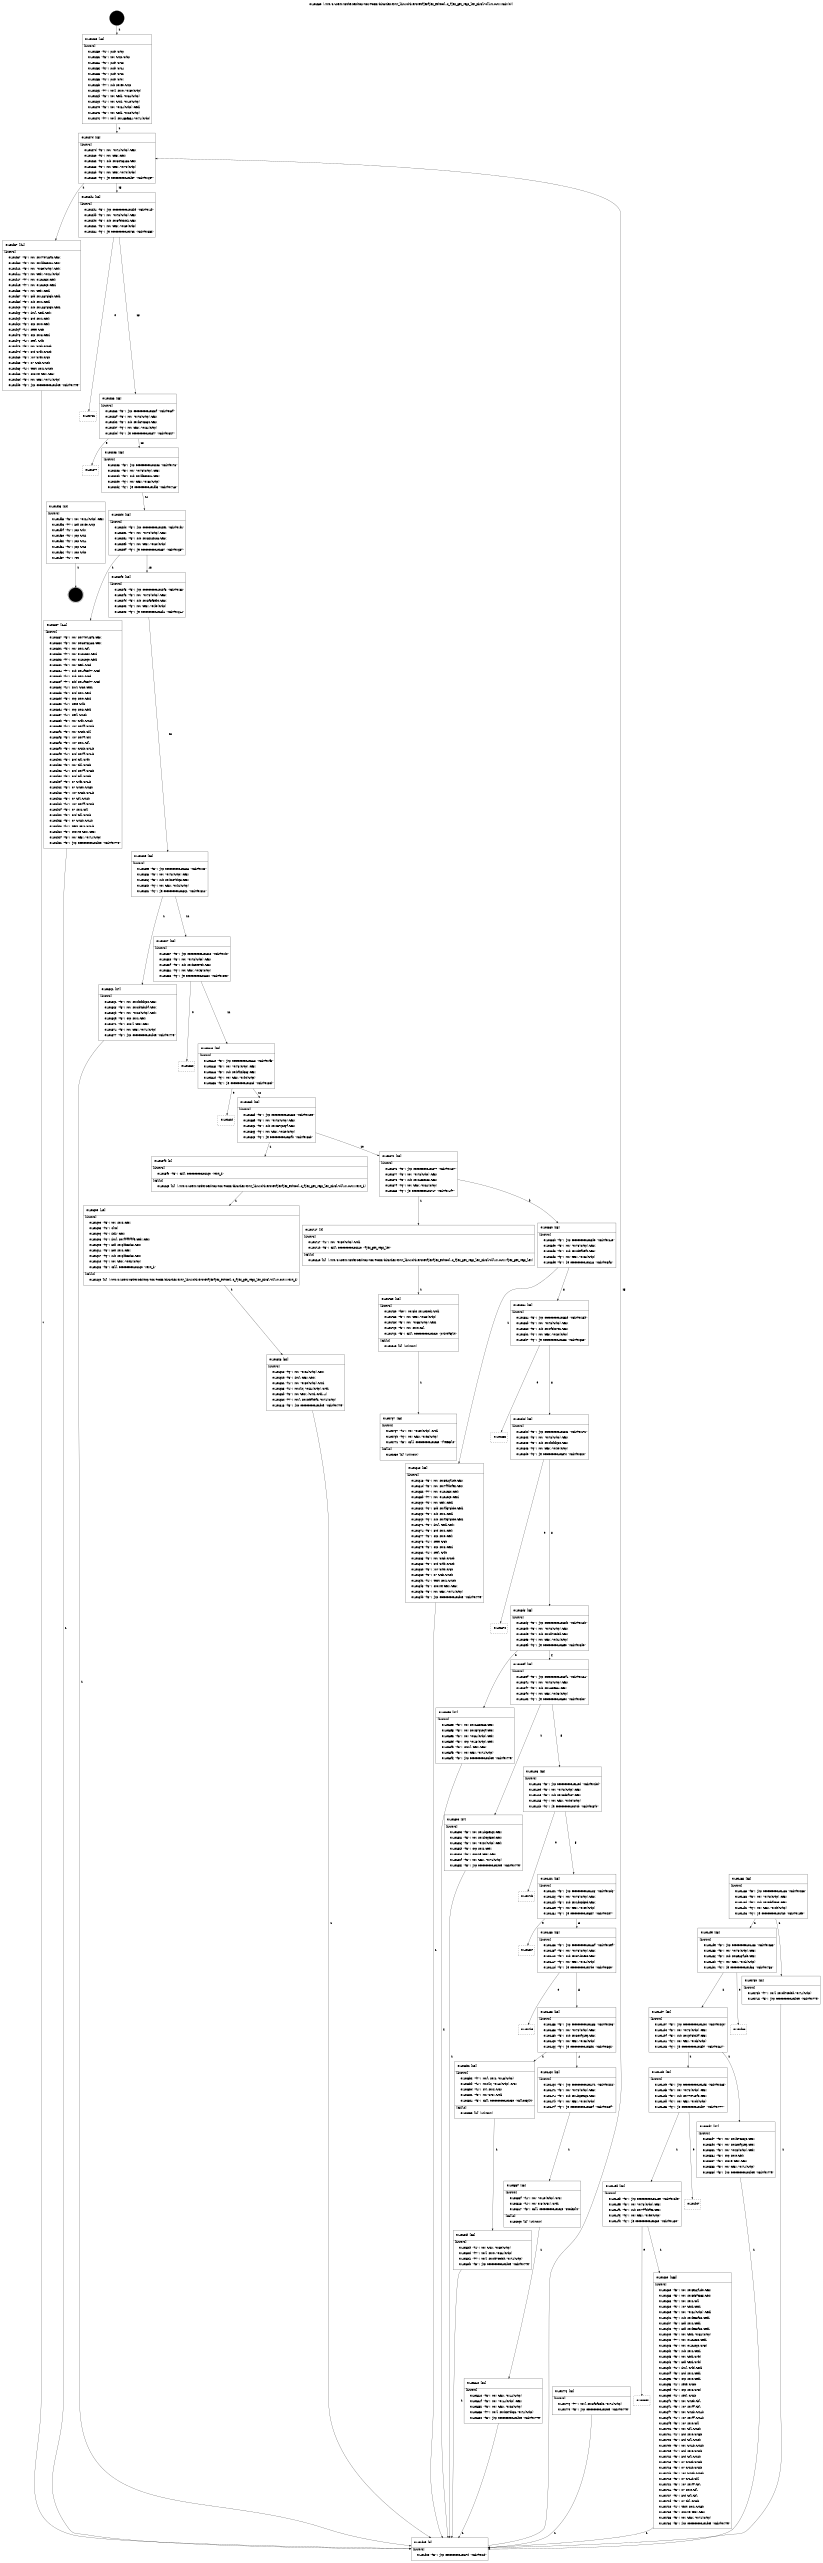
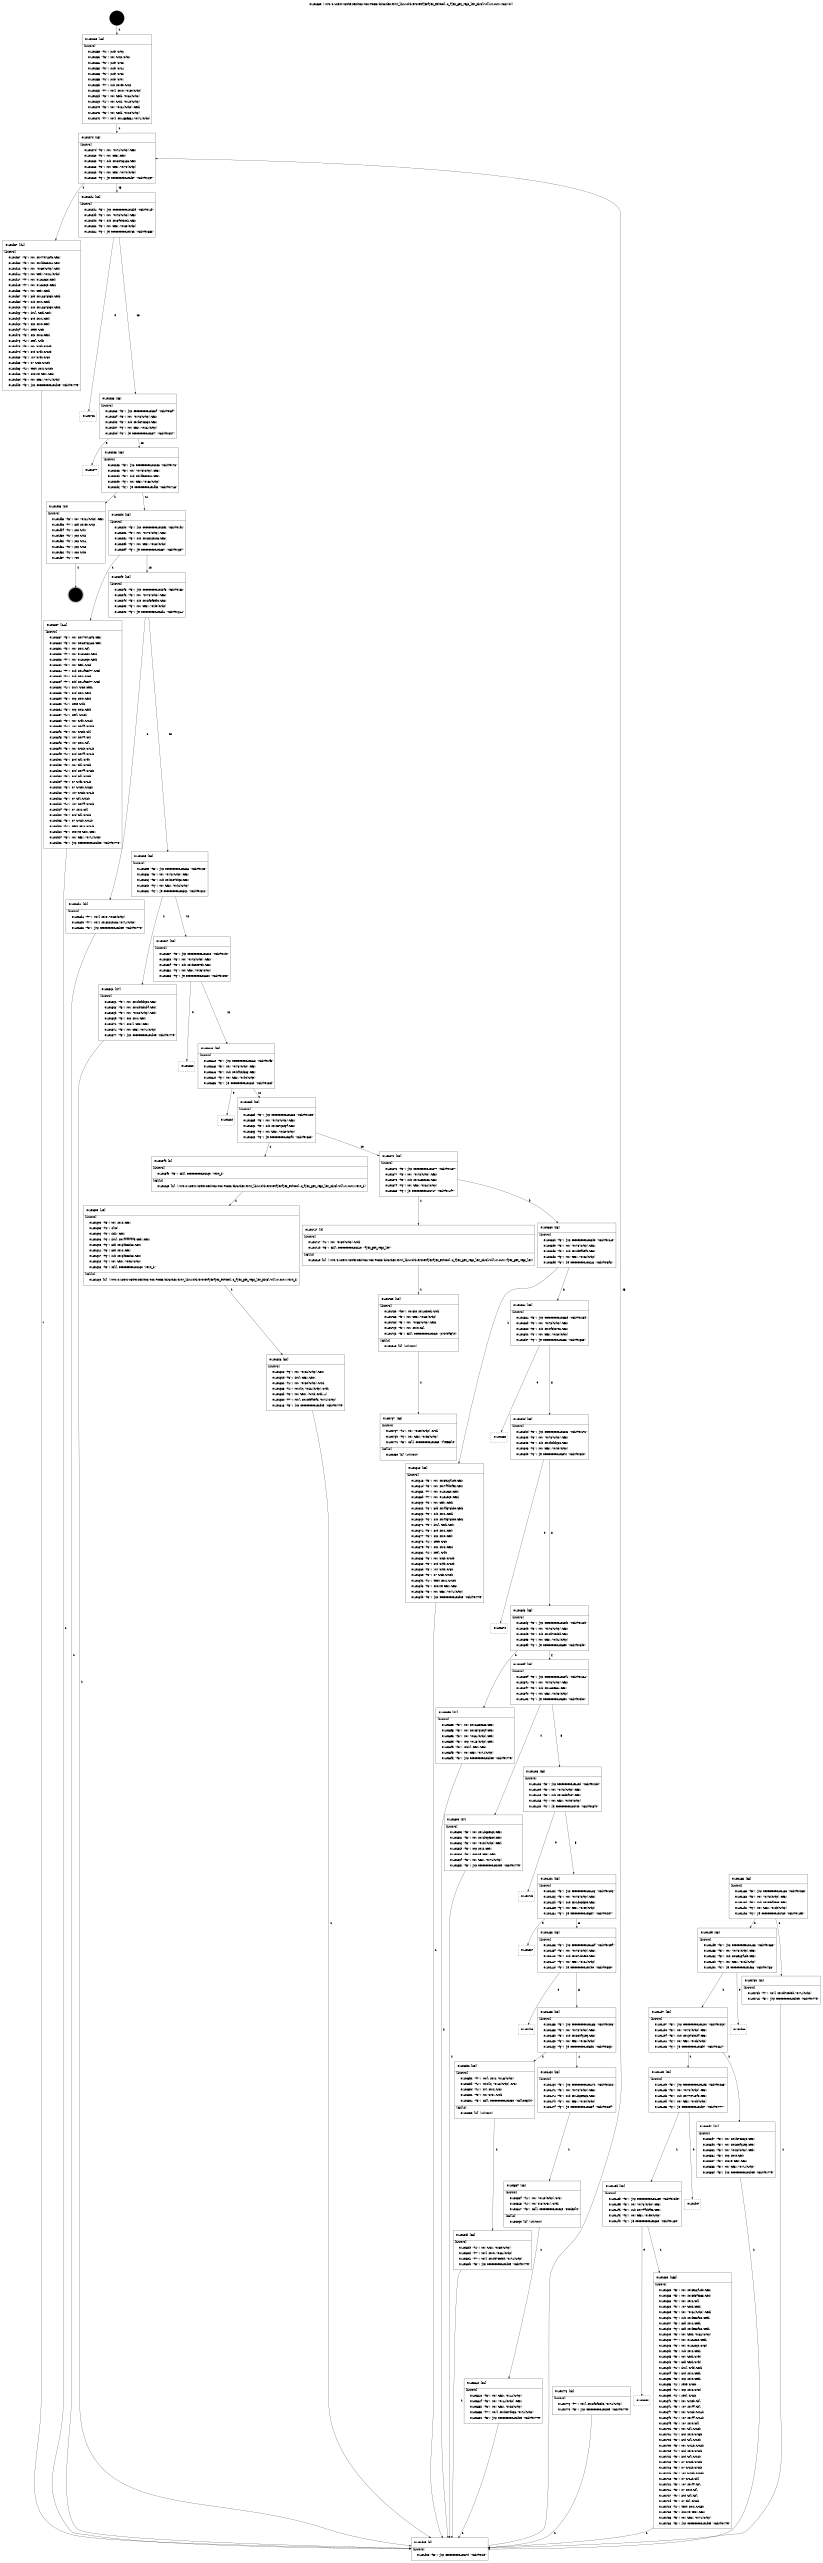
none -> (112, 497)
none -> (105, 917)
